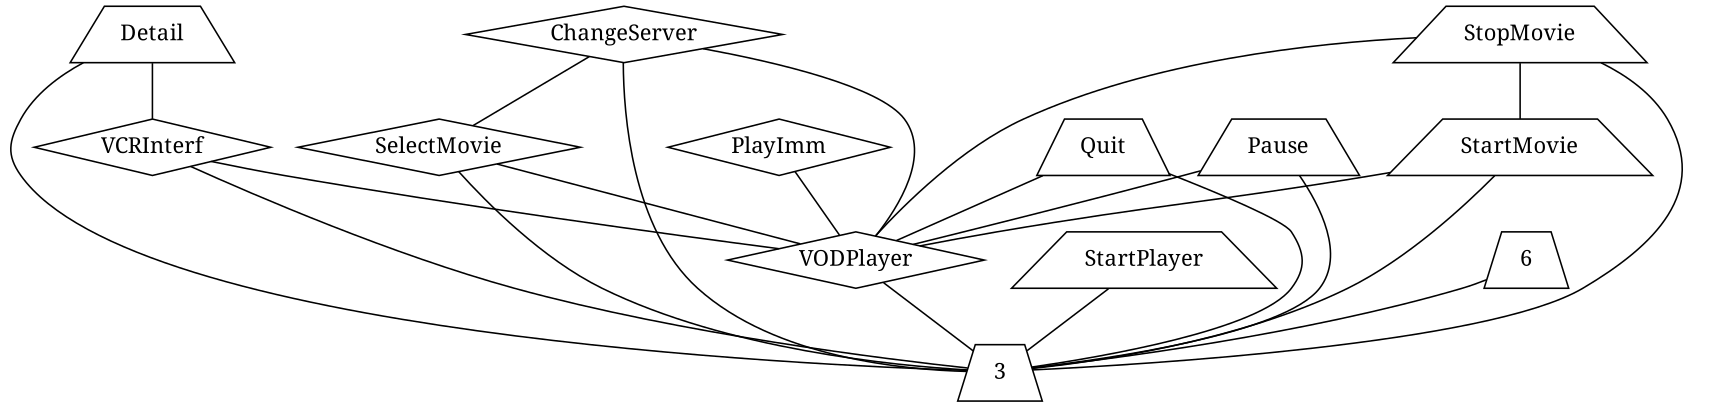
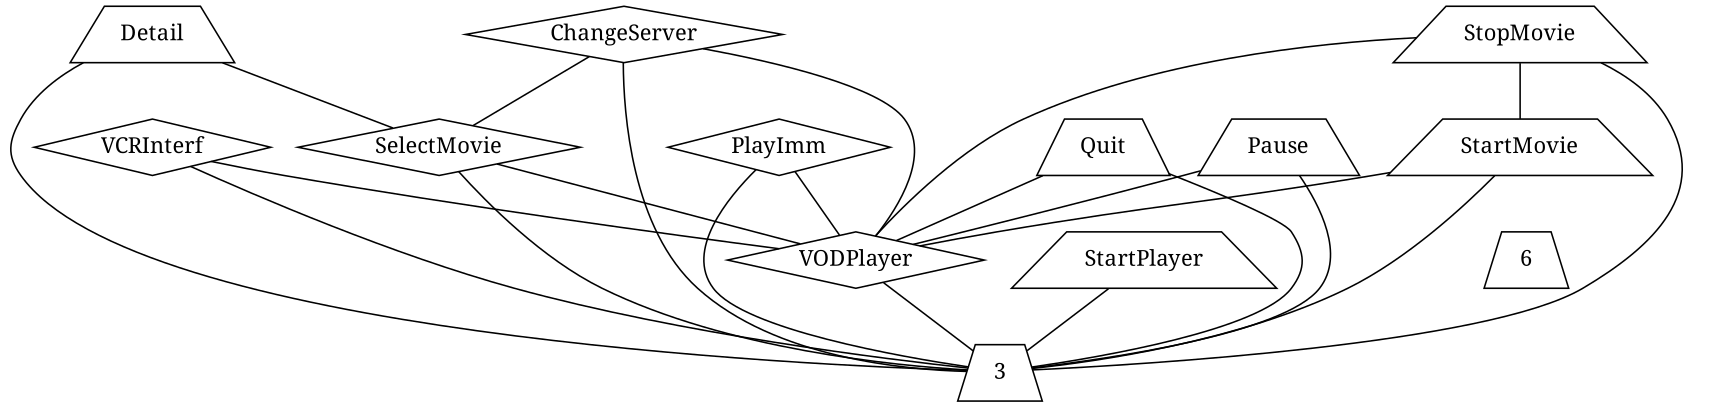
(152, 91) -> (308, 95)
(1262, 334) -> (770, 322)
